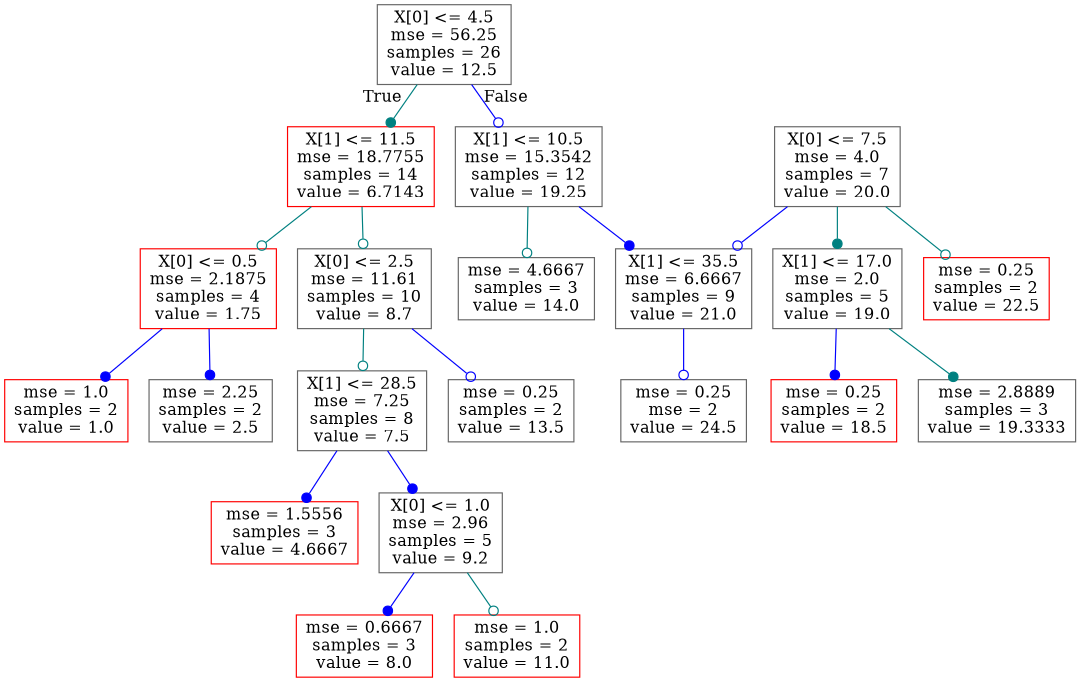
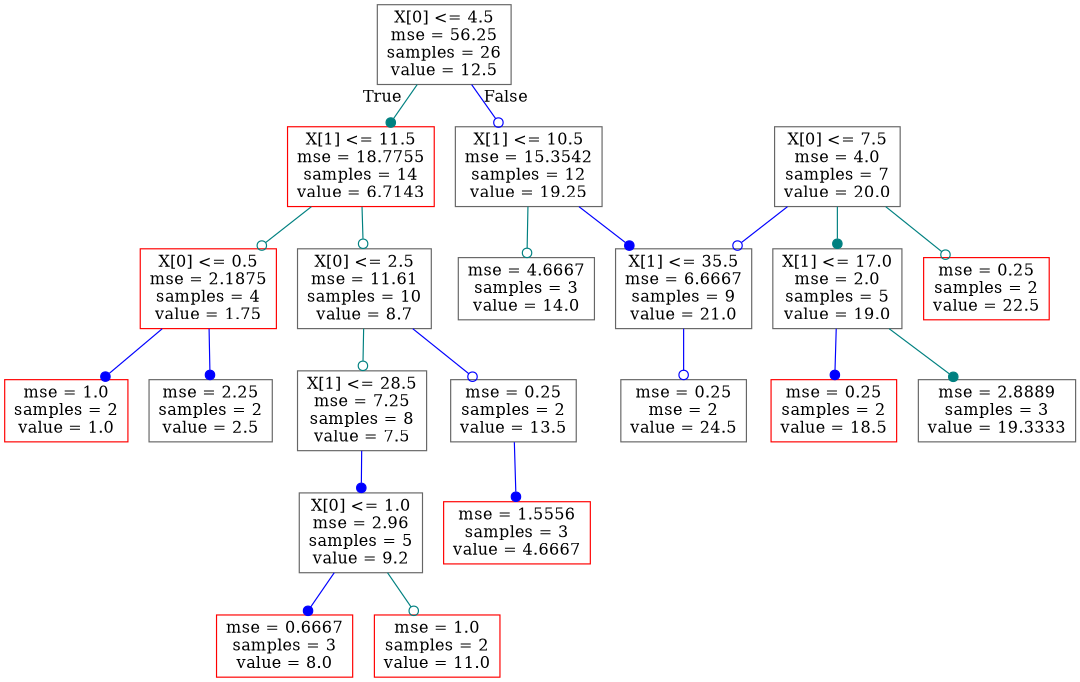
(323, 472) -> (515, 467)
